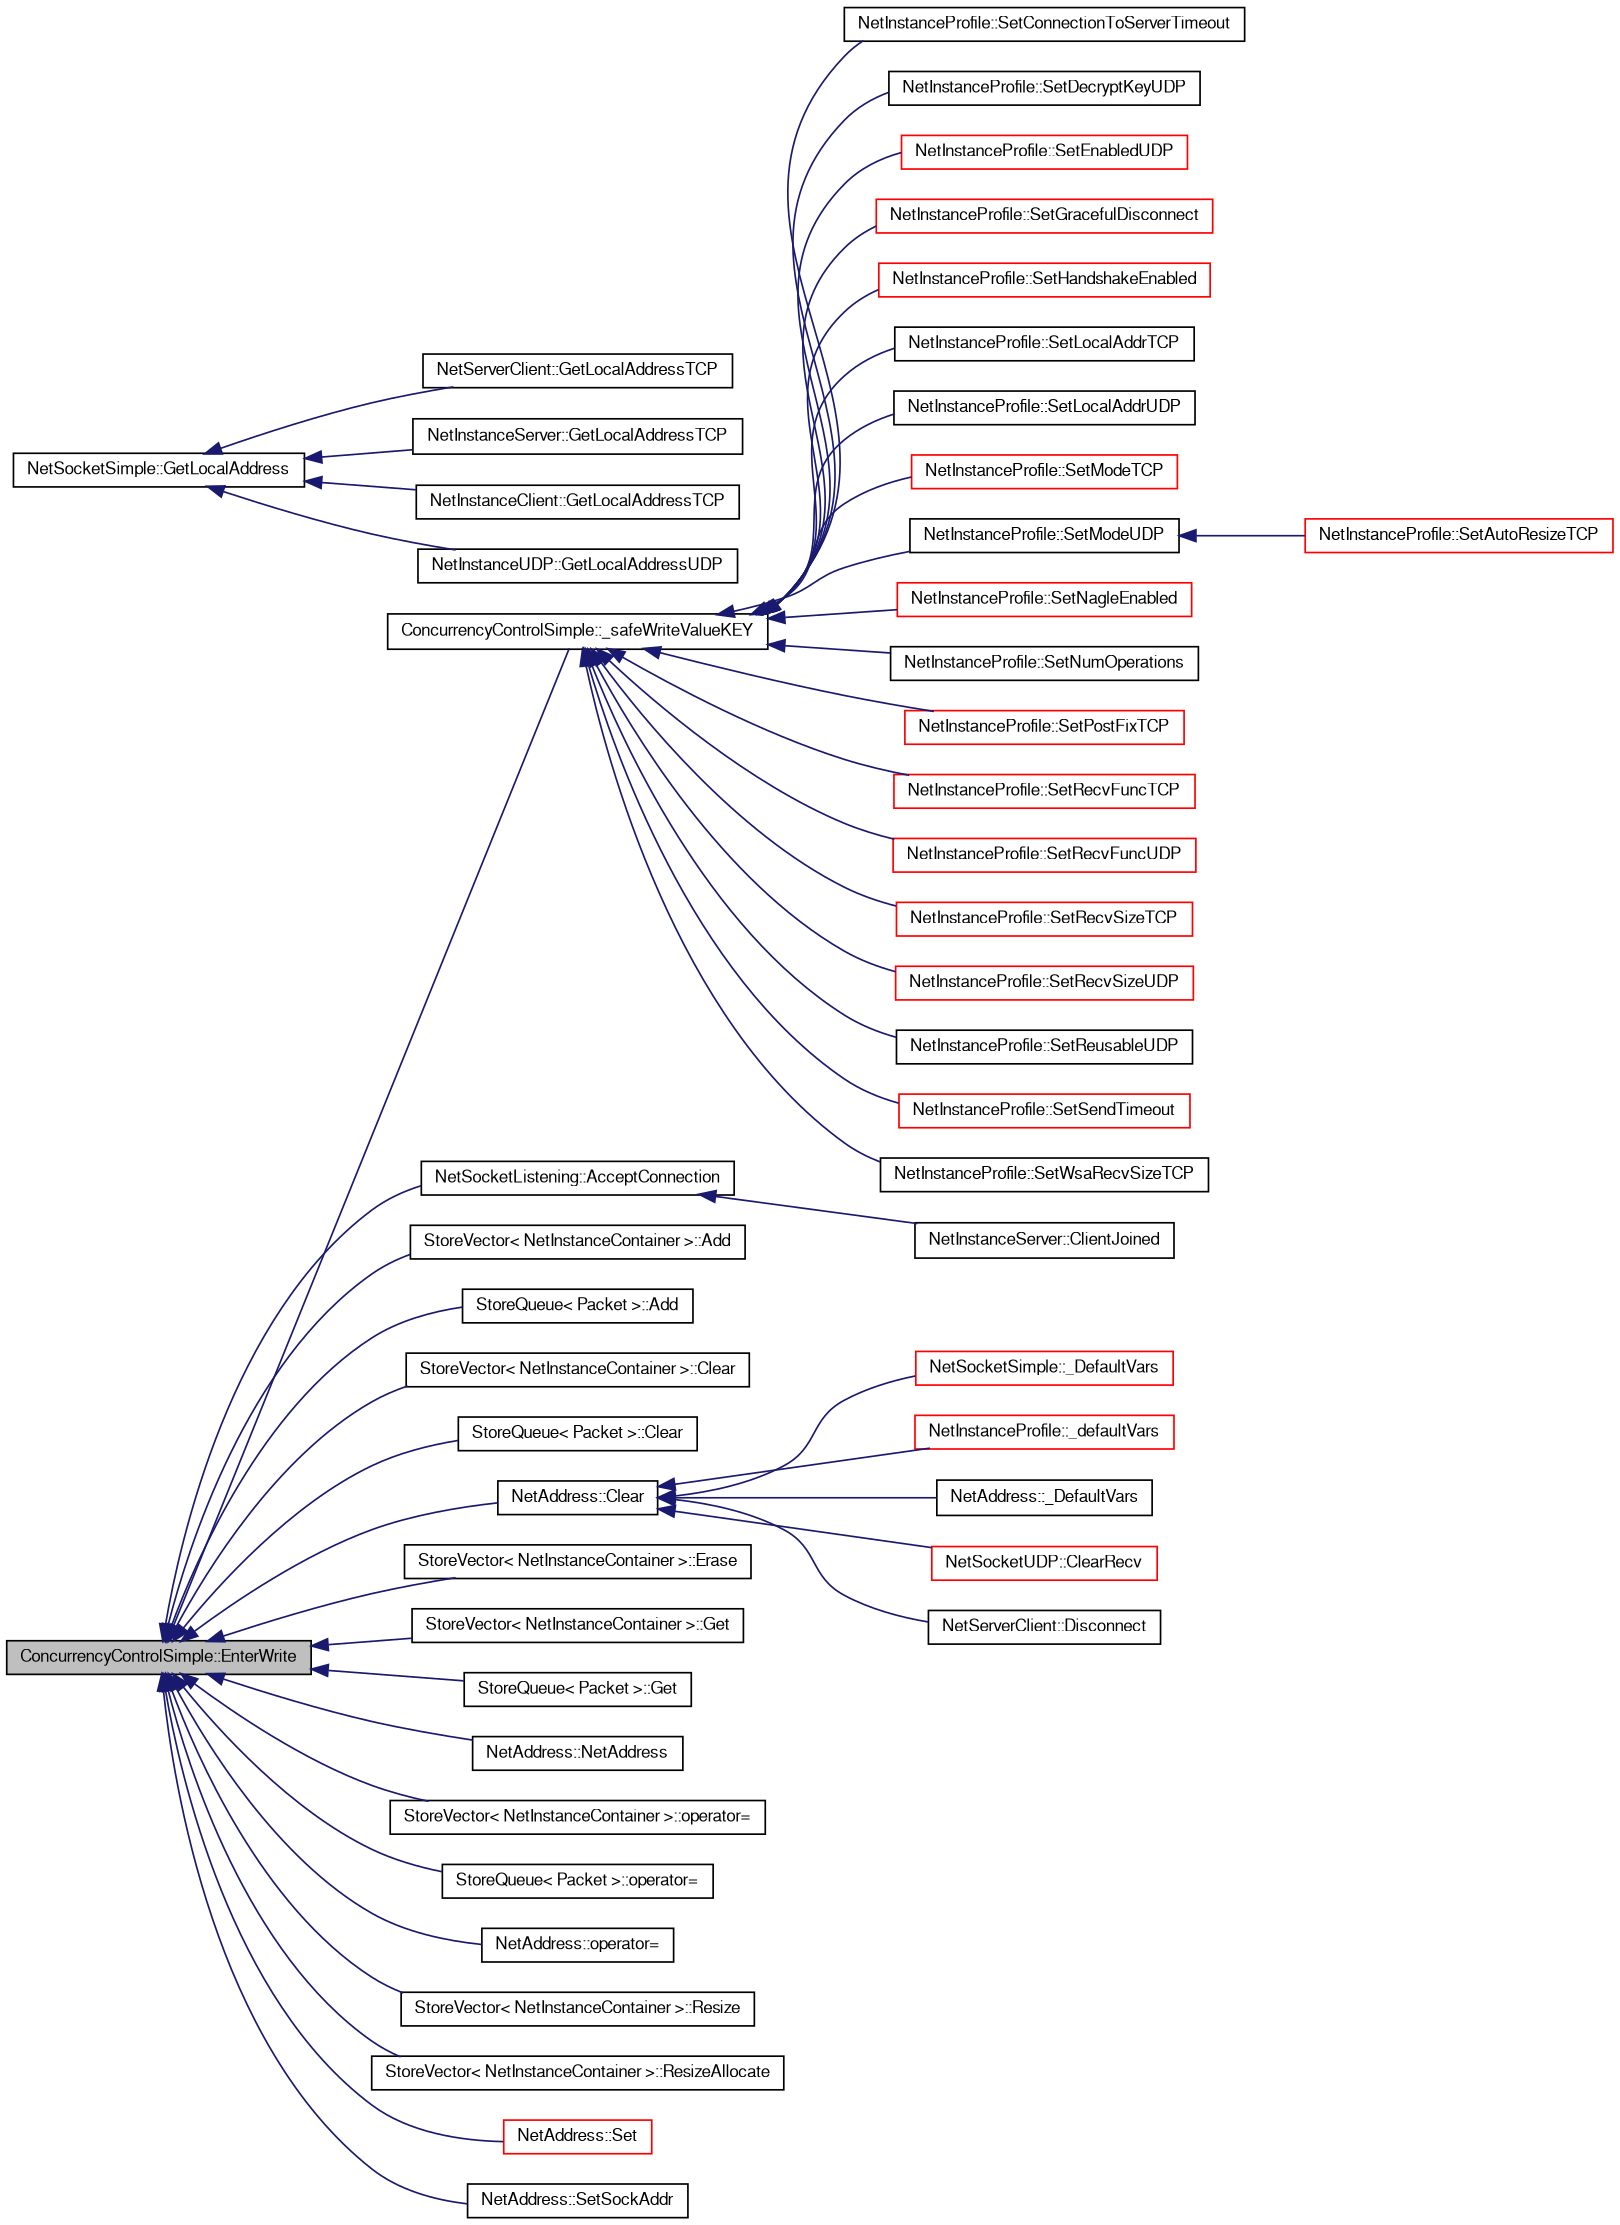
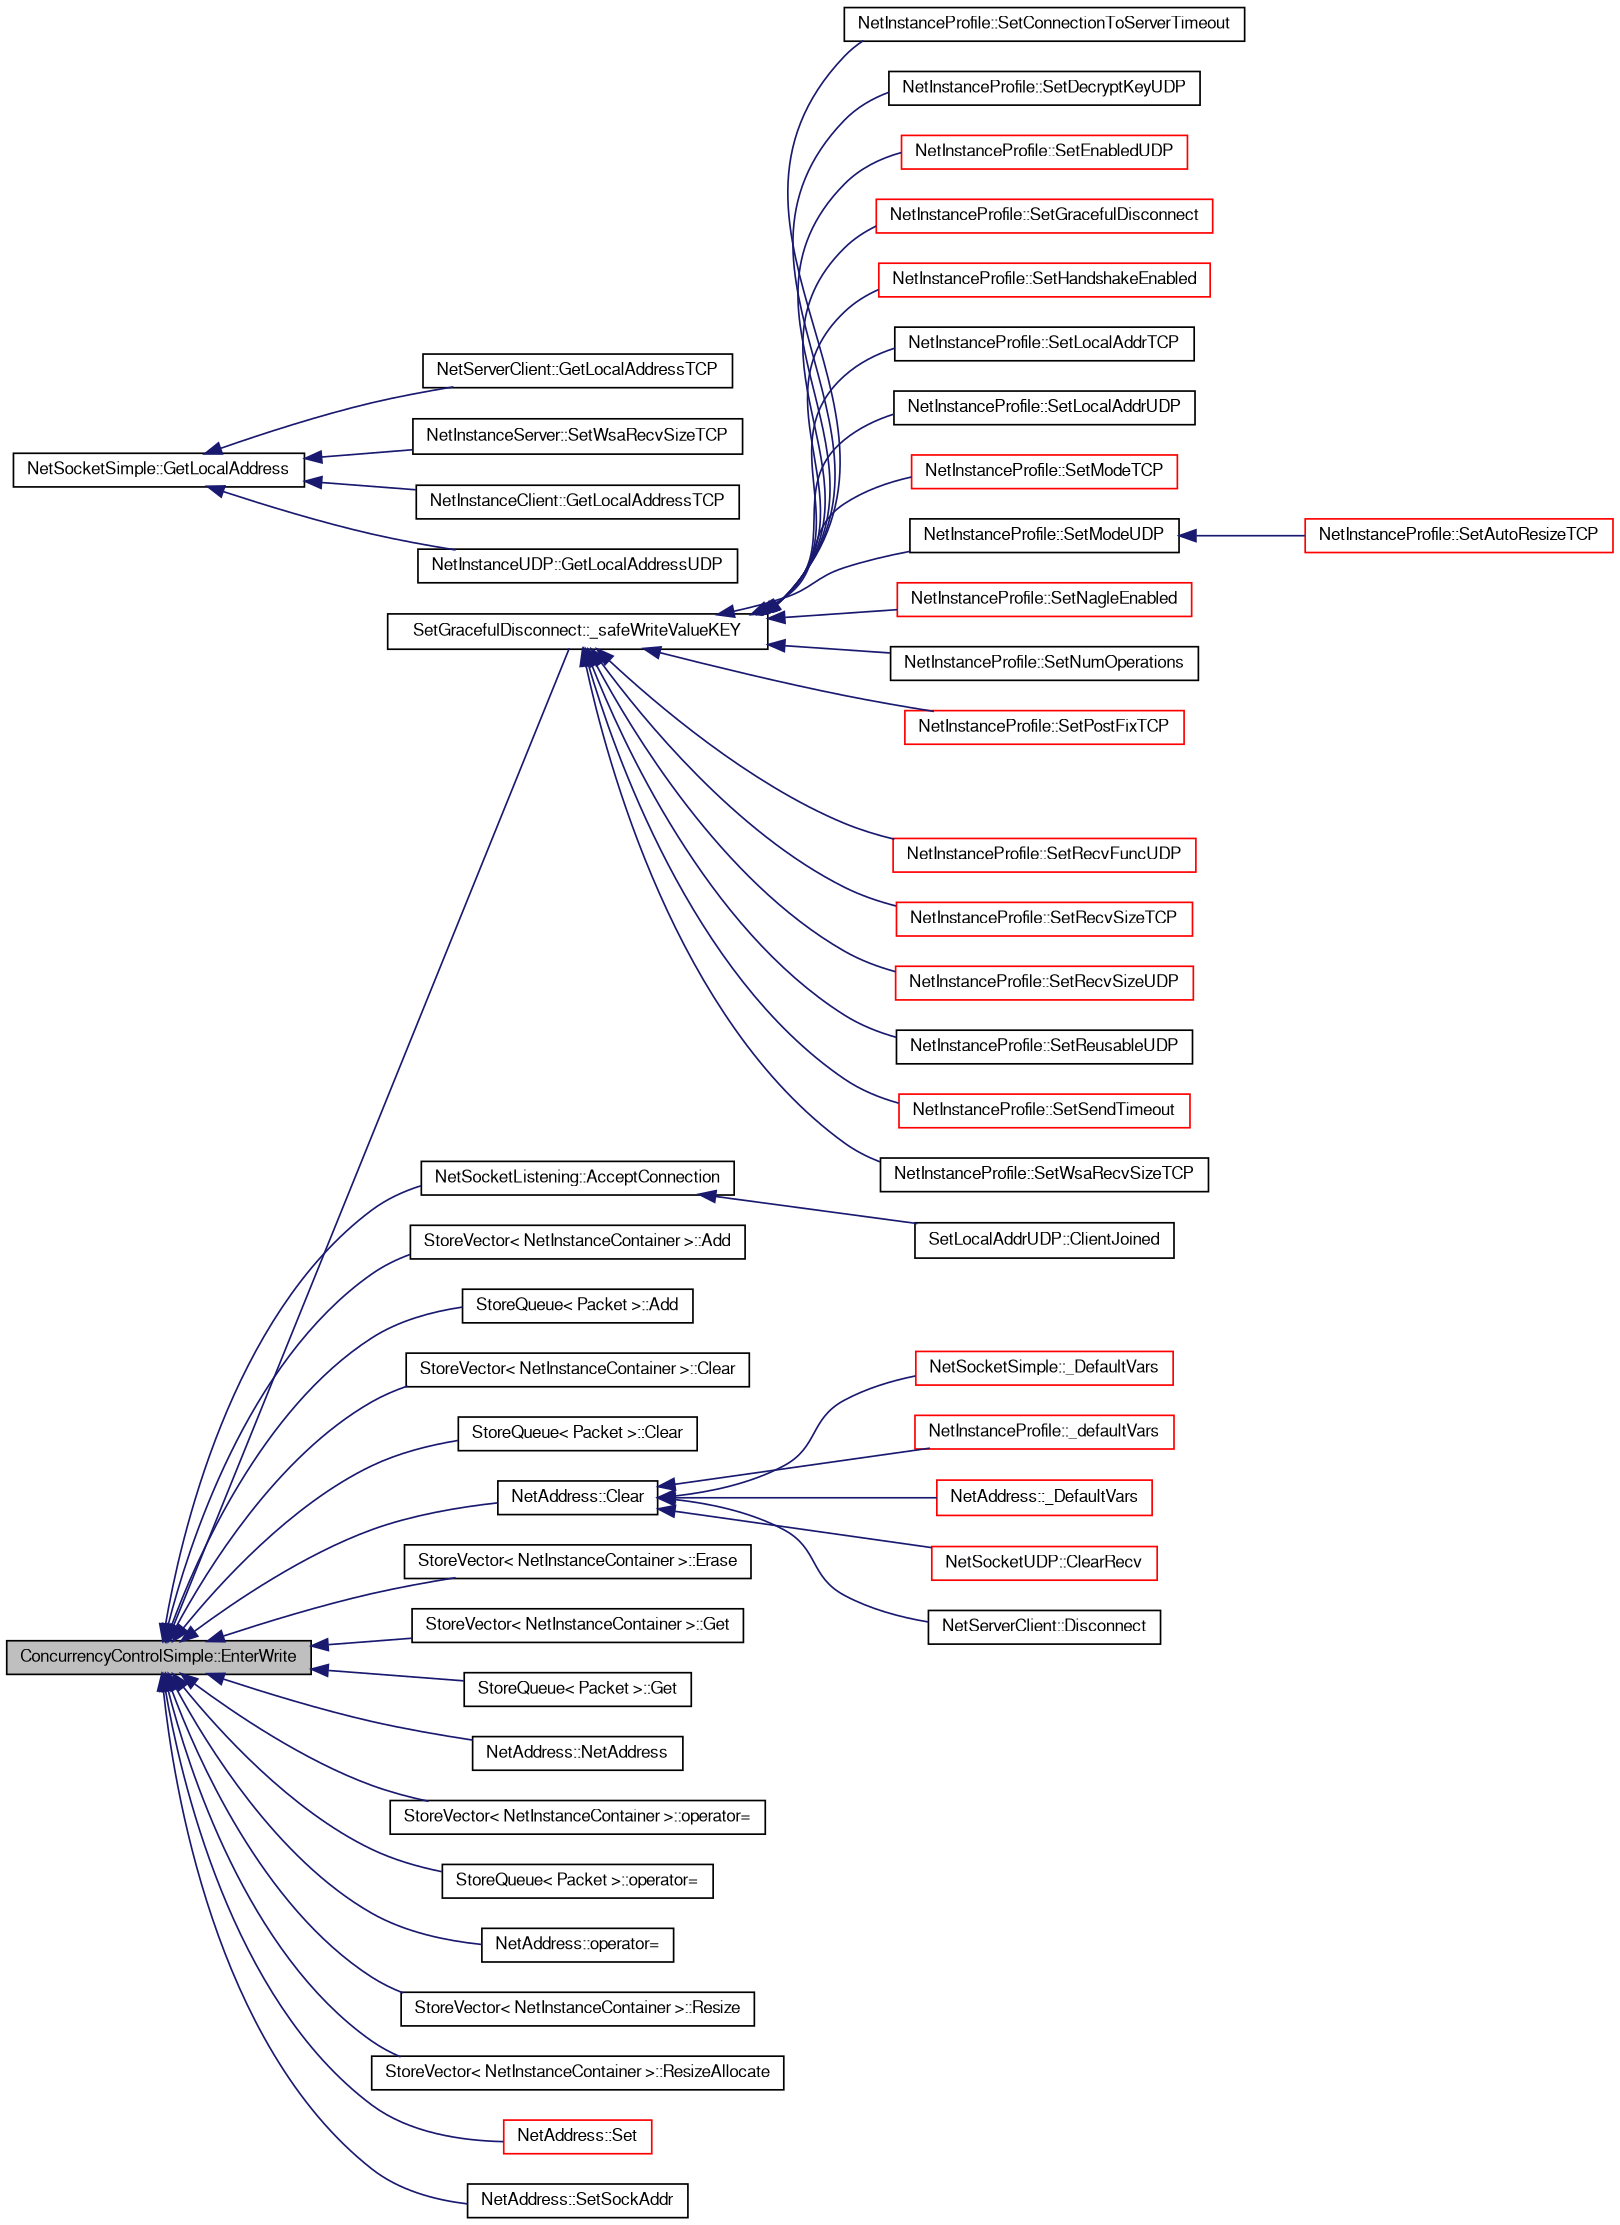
(578, 436) -> (578, 436)
(578, 632) -> (578, 632)
(1044, 791) -> none
(1044, 1240) -> (1044, 1240)
(1044, 1498) -> (1044, 1498)
